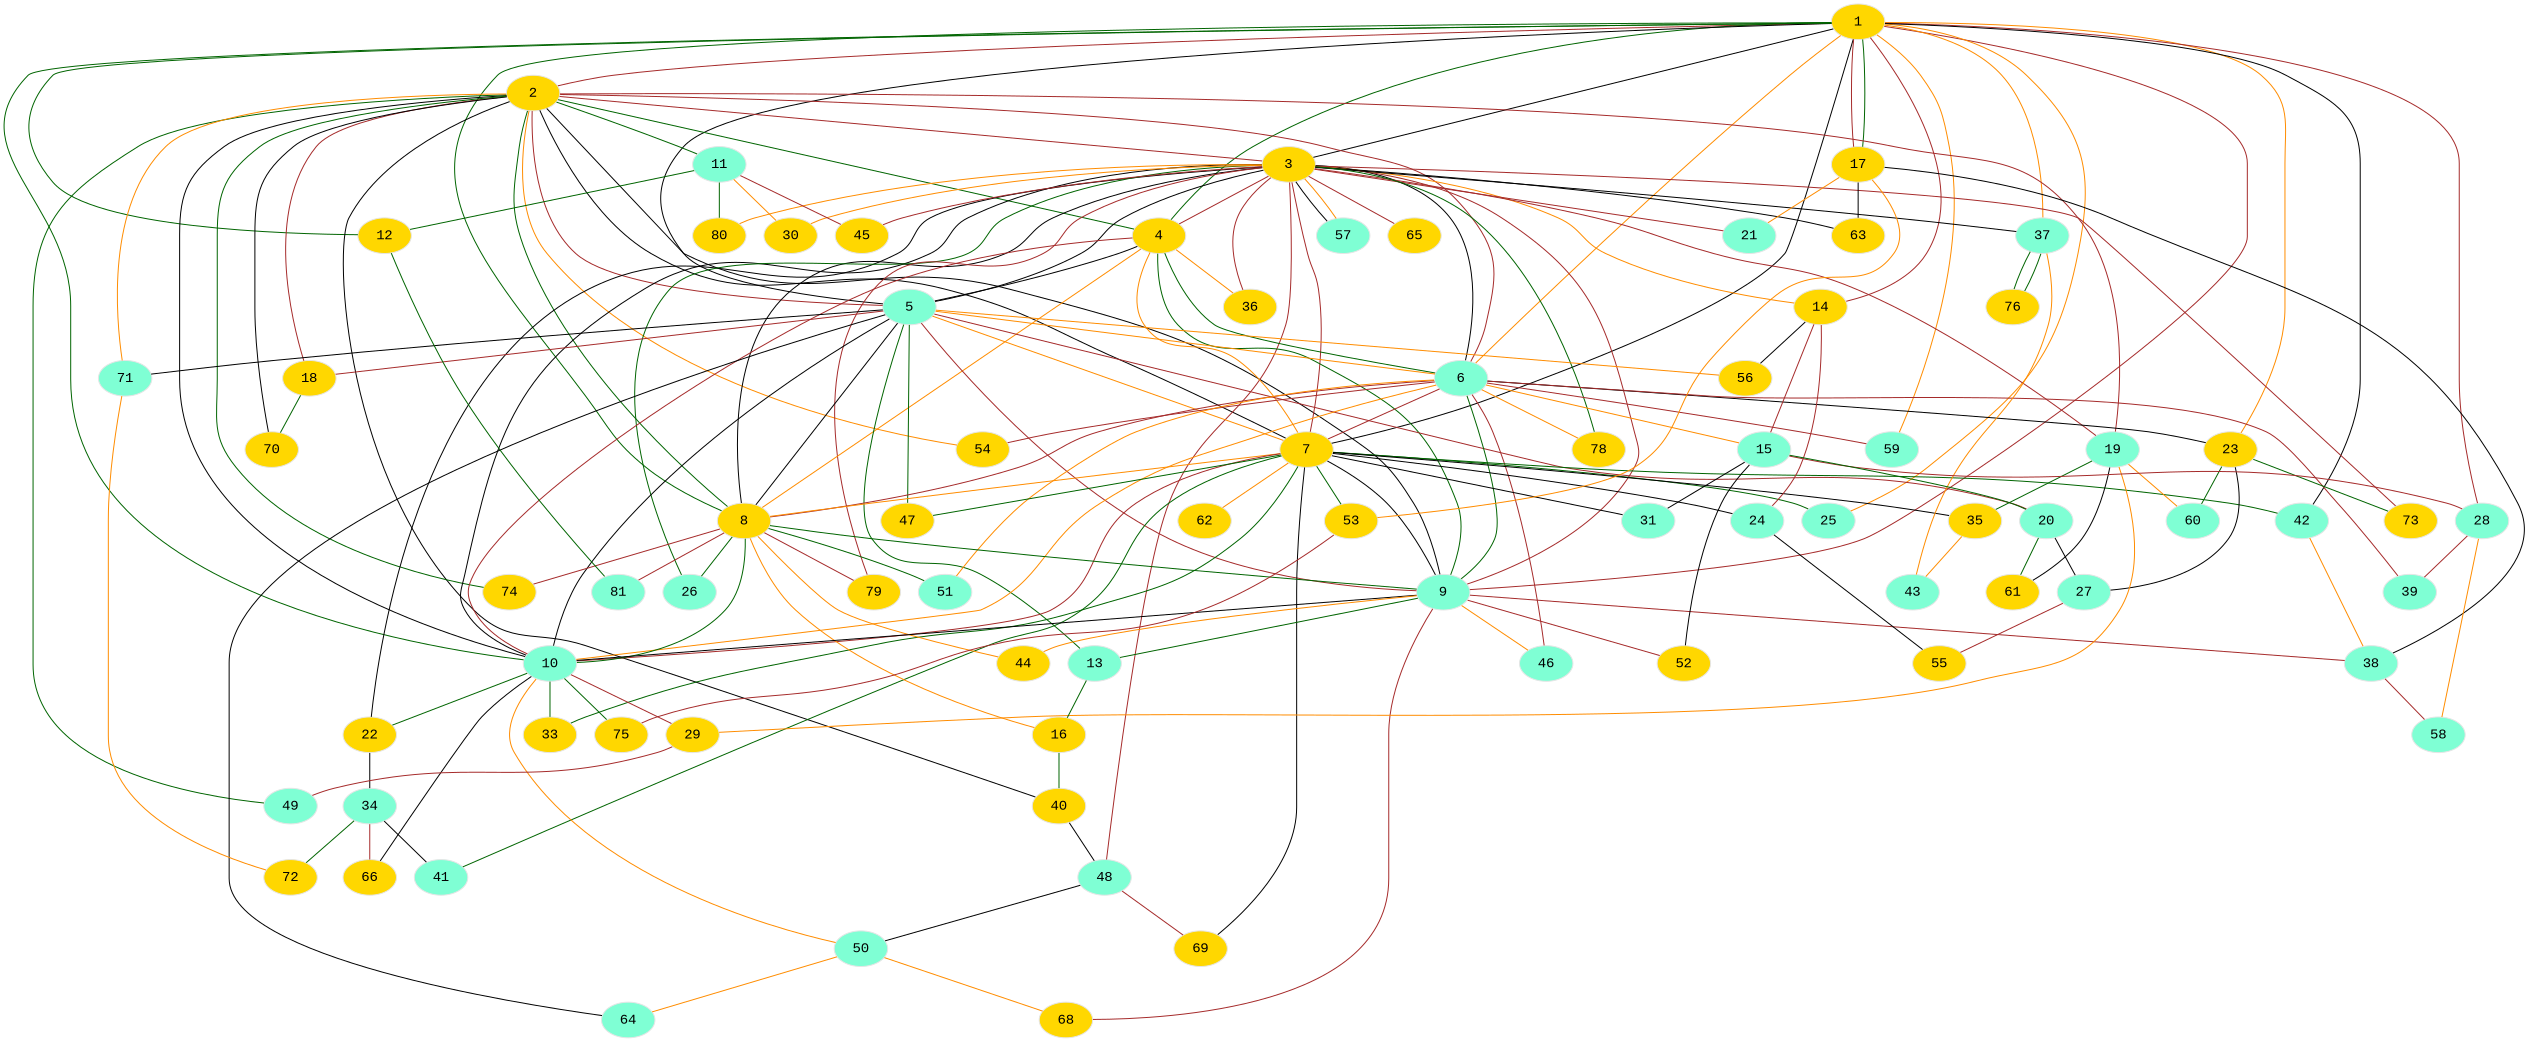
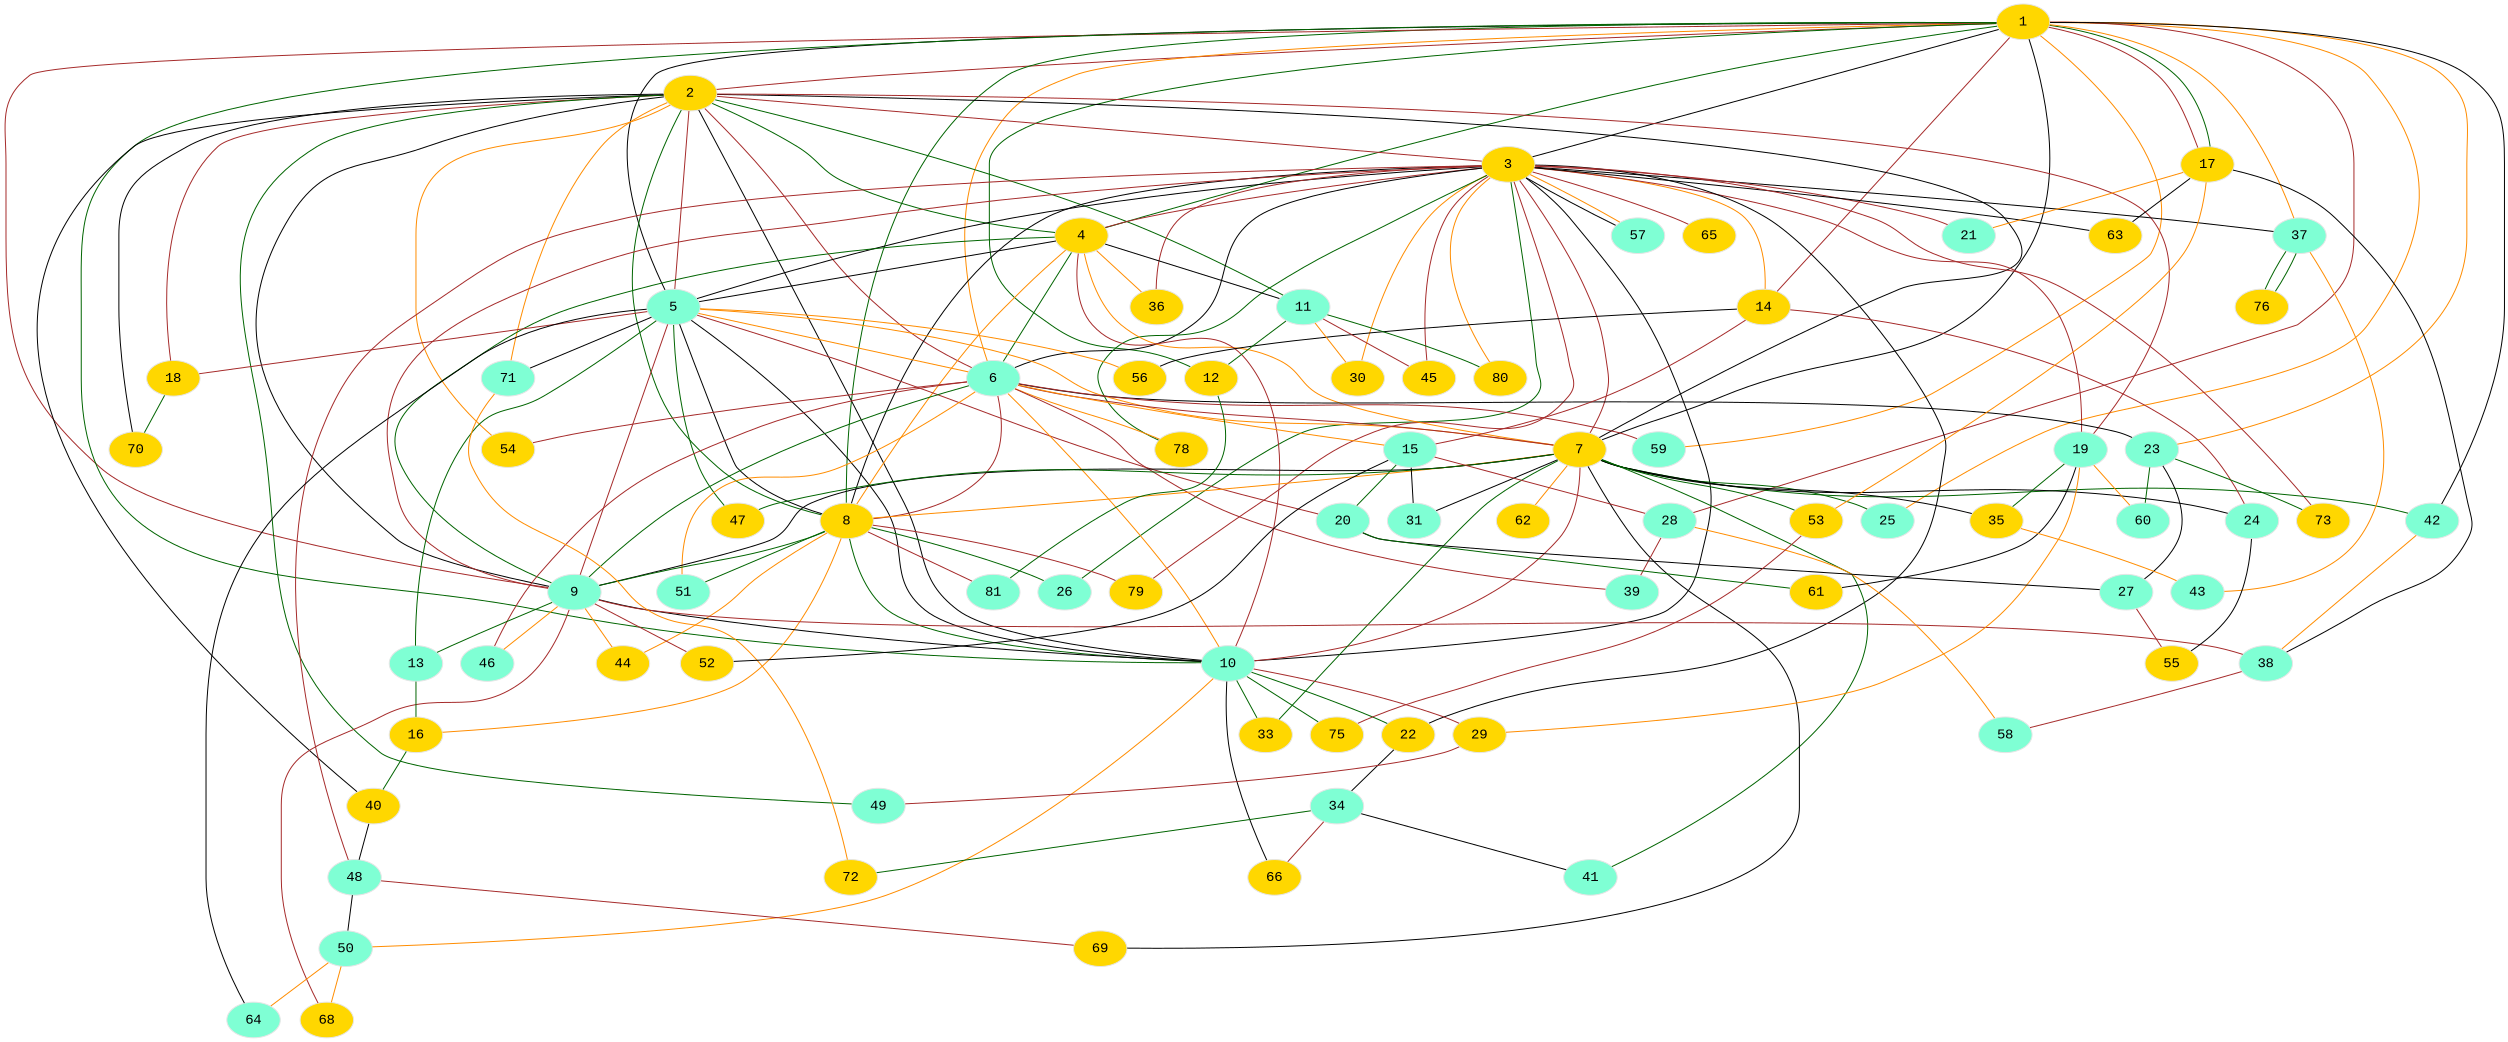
none -> (1192, 271)
(2231, 450) -> (2152, 450)
(509, 592) -> none
